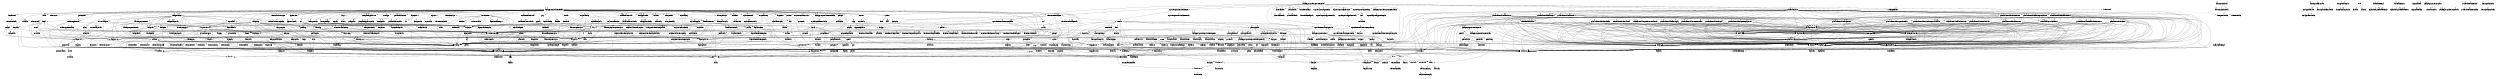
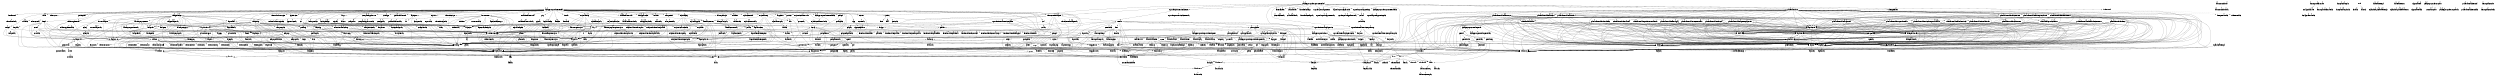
(1362, 16) -> (1362, 16)
